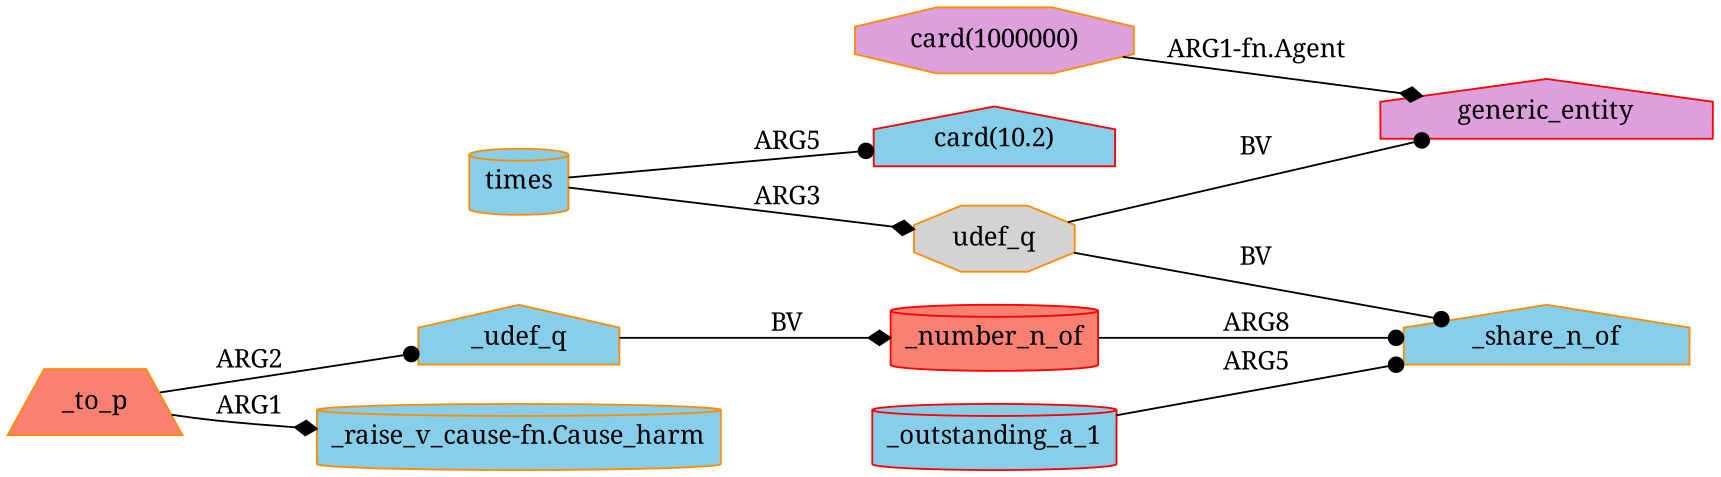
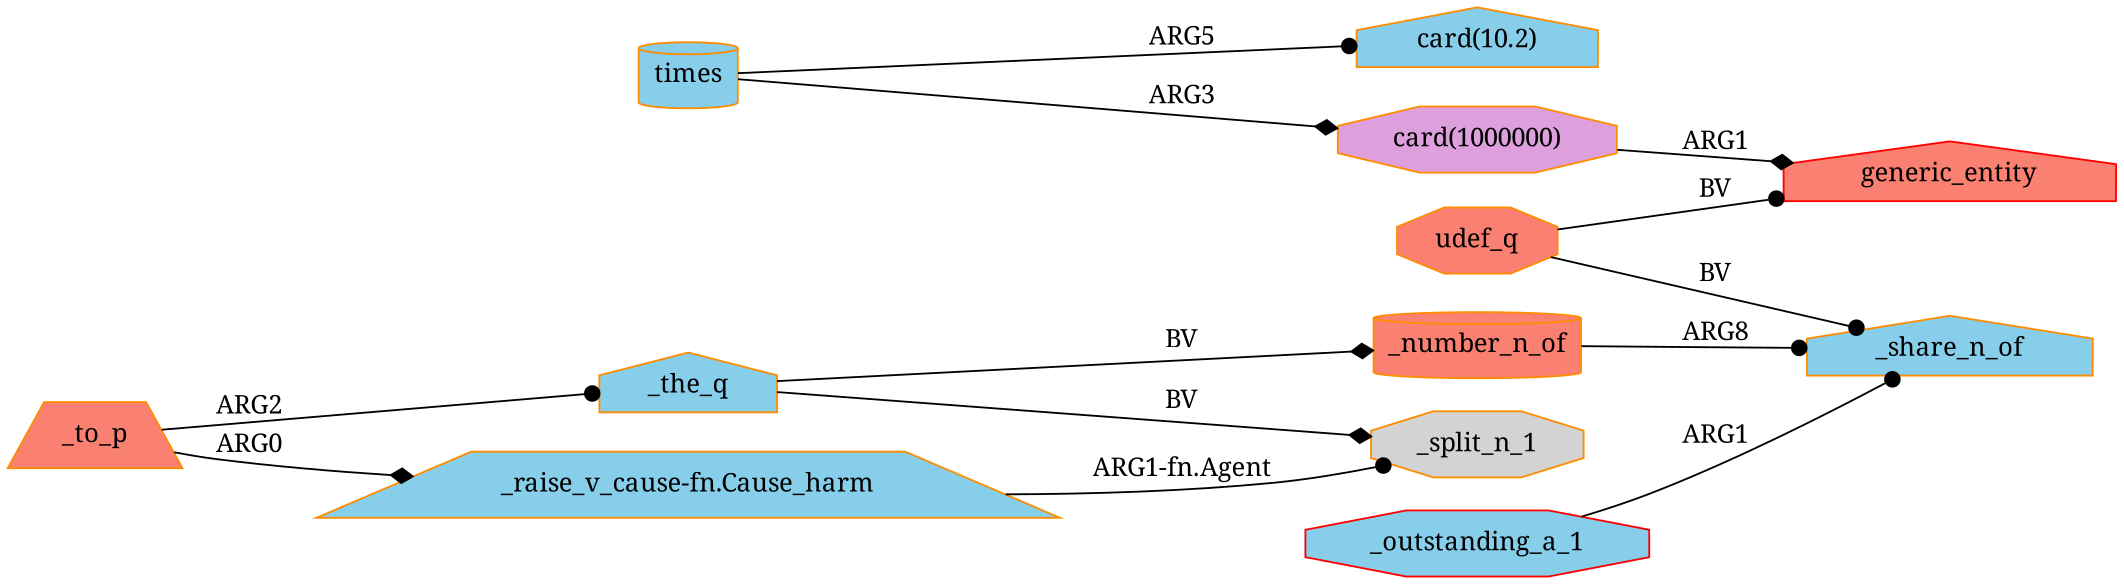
(1257, 50) -> (1716, 142)
(1547, 112) -> (1950, 174)
(994, 140) -> (1477, 40)
(730, 207) -> (1027, 103)
(994, 239) -> (1477, 241)
(519, 338) -> (688, 386)
(994, 338) -> (1477, 345)
(1257, 363) -> (1716, 436)
(250, 407) -> (250, 445)
(519, 437) -> (688, 485)
(994, 437) -> (1477, 543)
none -> (1477, 444)
